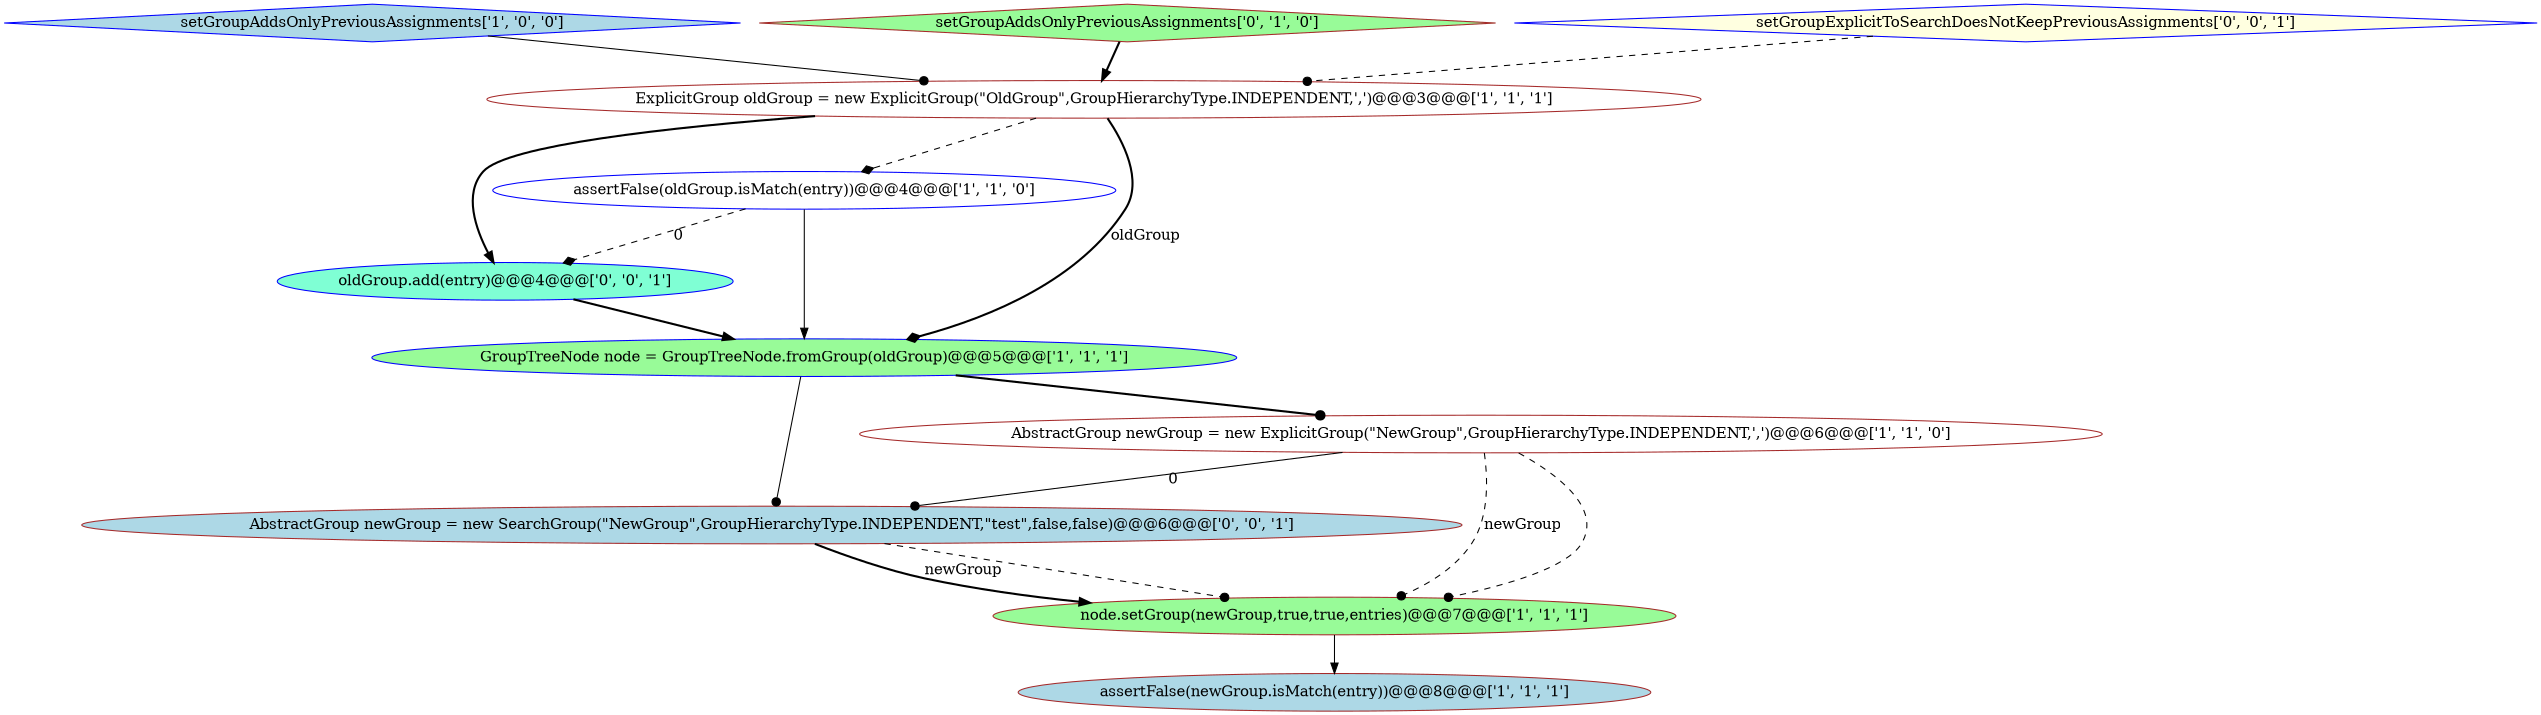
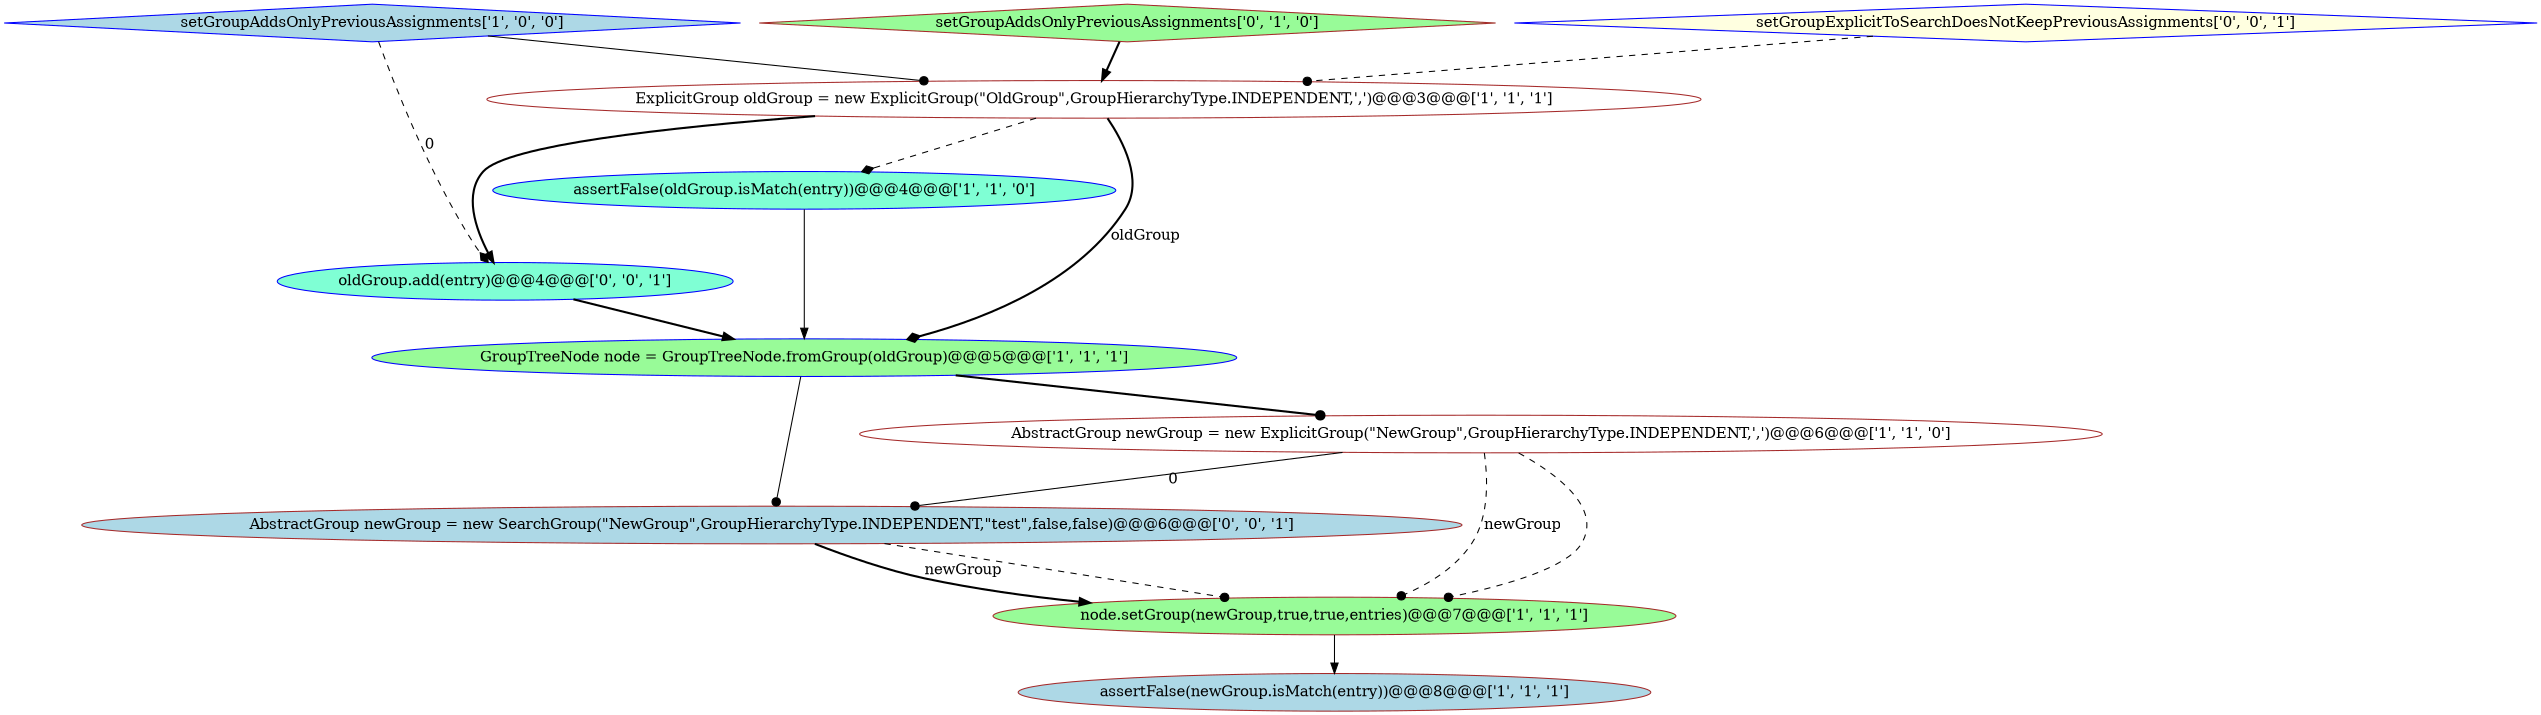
(804, 190) -> (804, 190)
(660, 234) -> (423, 150)
